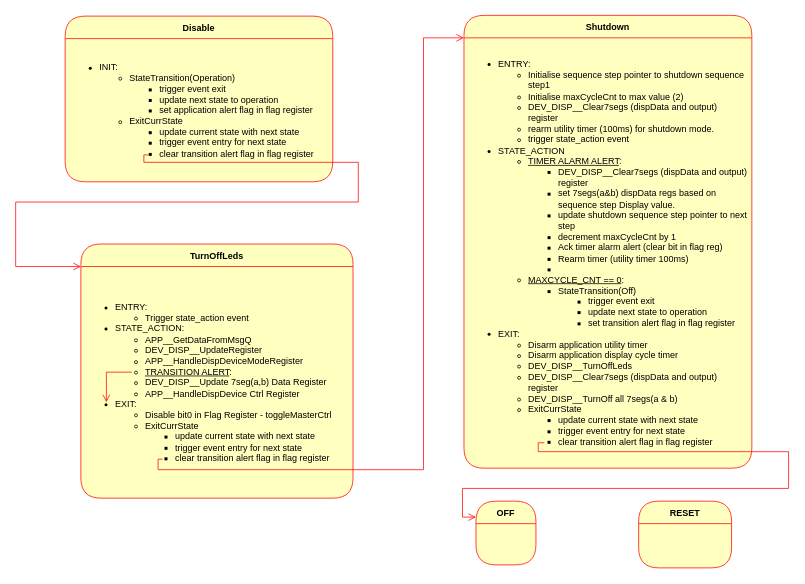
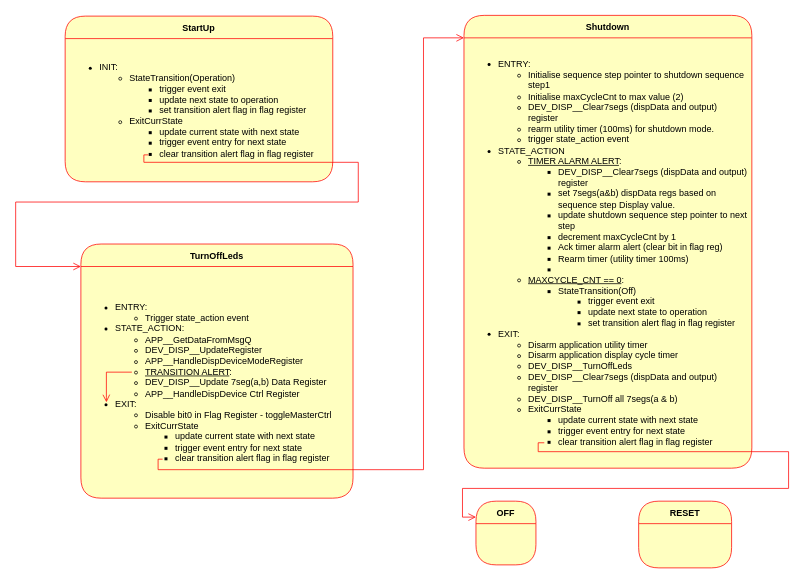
(198, 28) -> (198, 28)
(164, 111) -> (164, 111)
